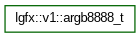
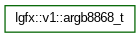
(70, 19) -> (70, 19)
